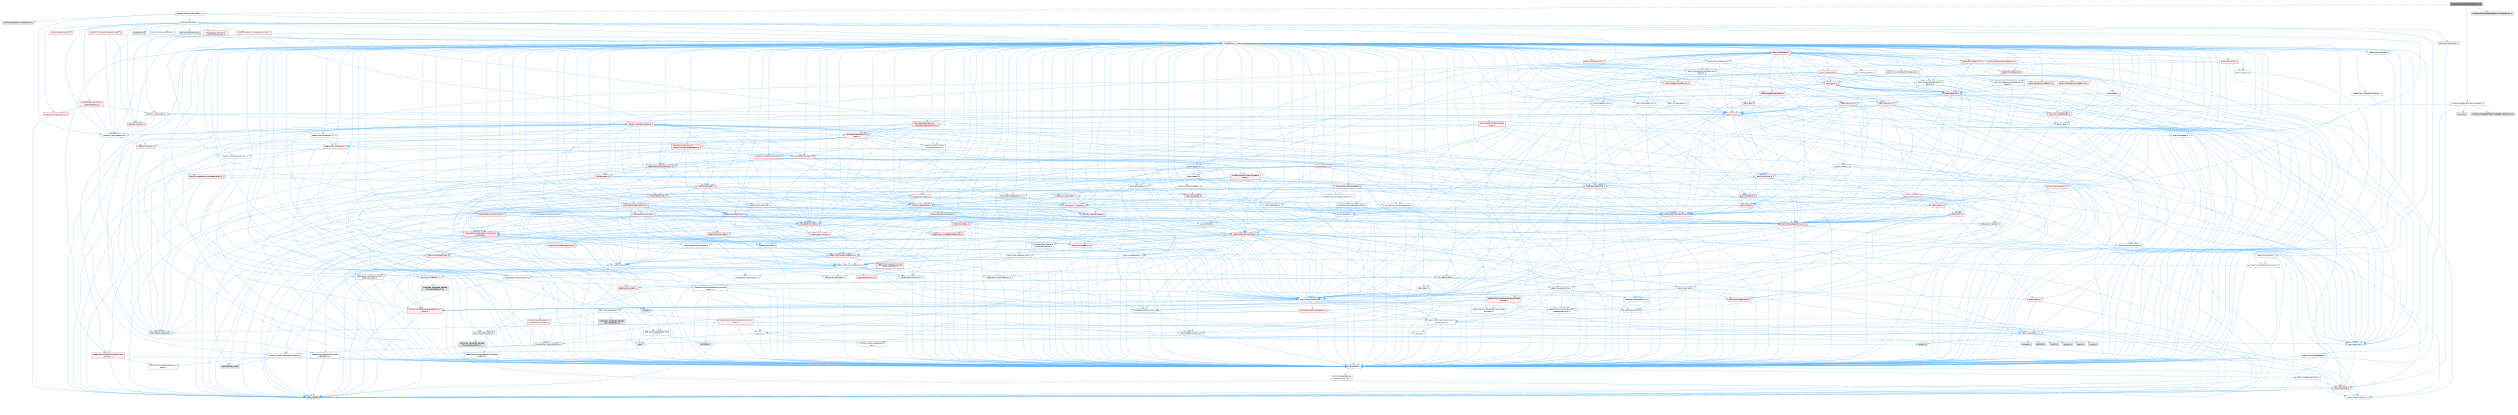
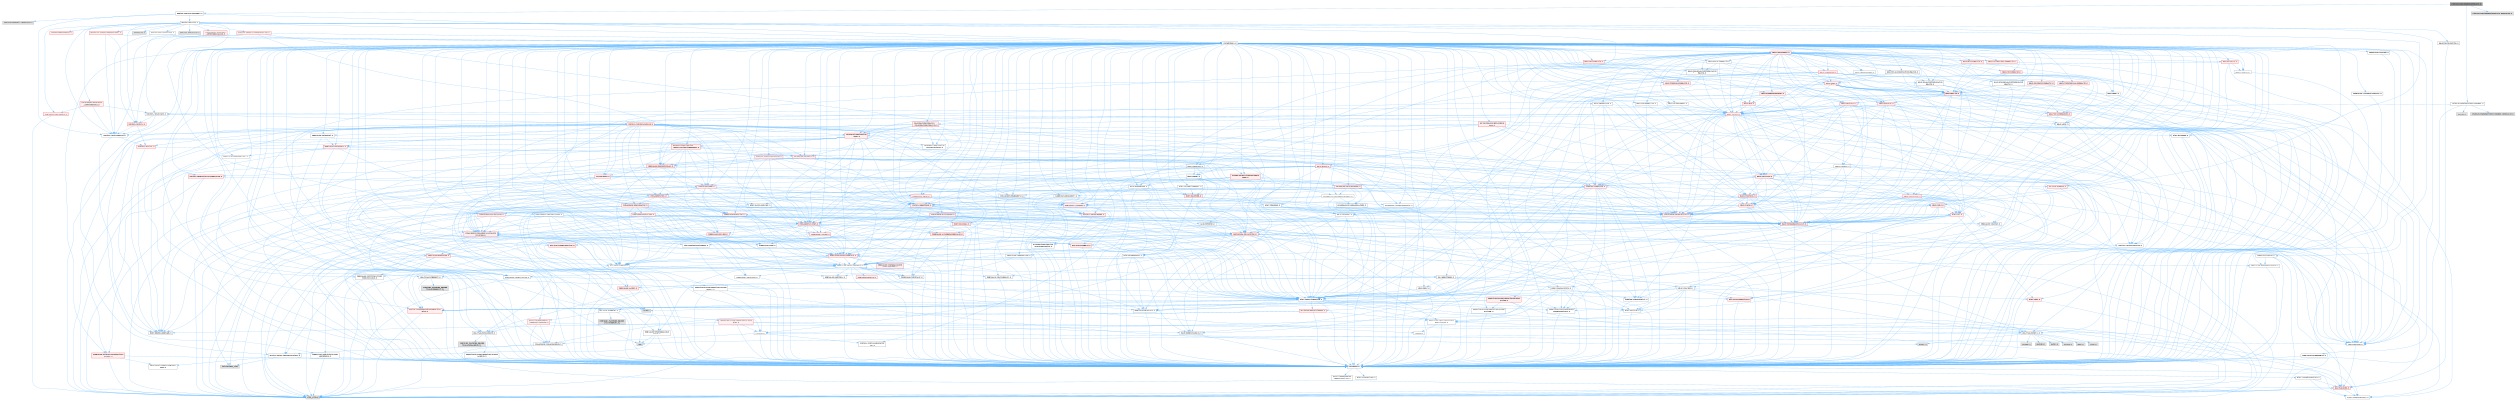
(705, 344) -> none
none -> (1366, 378)
